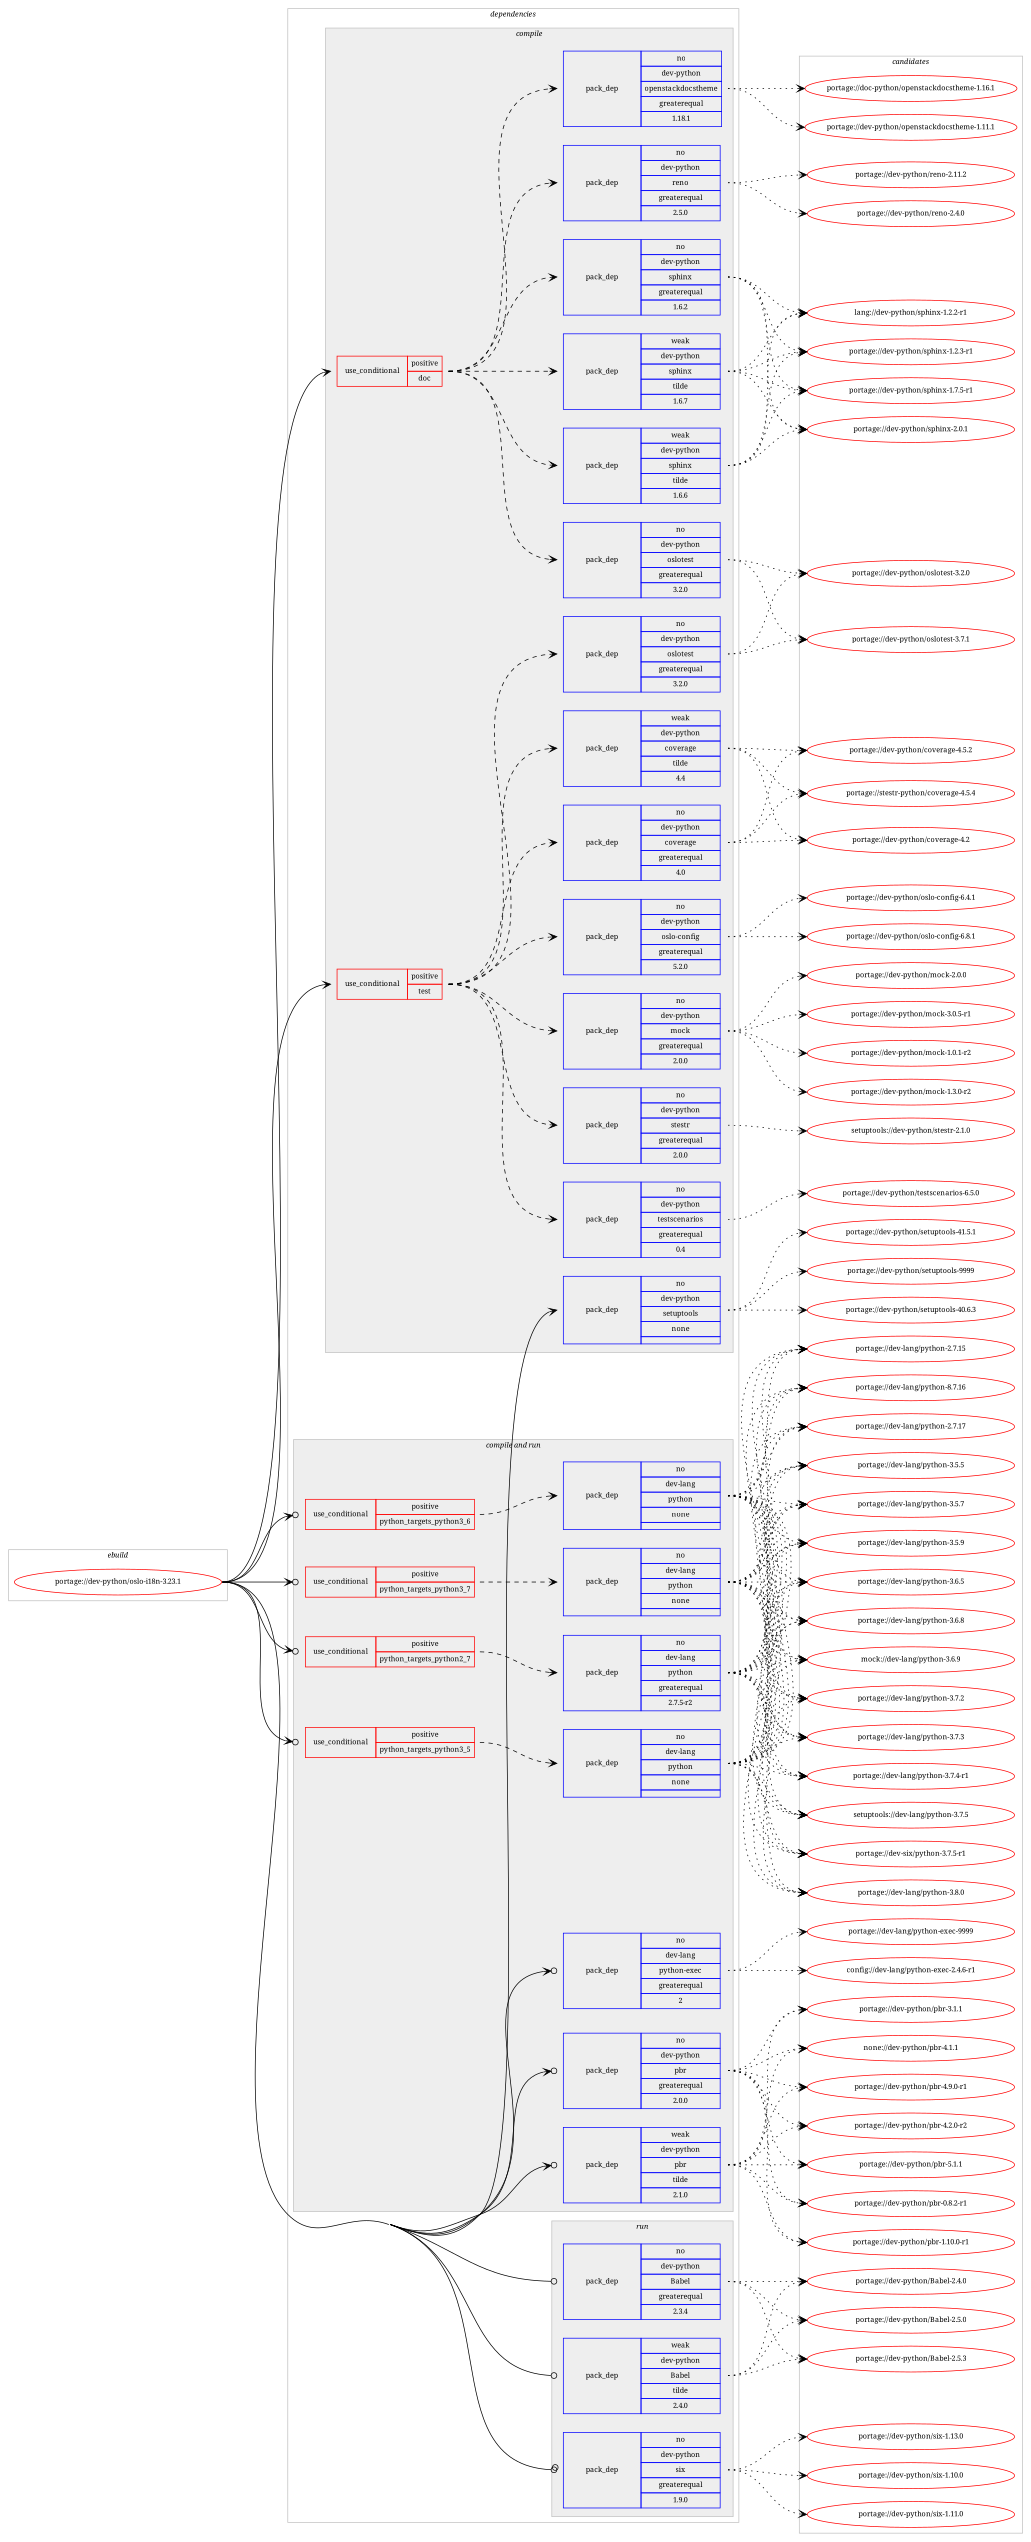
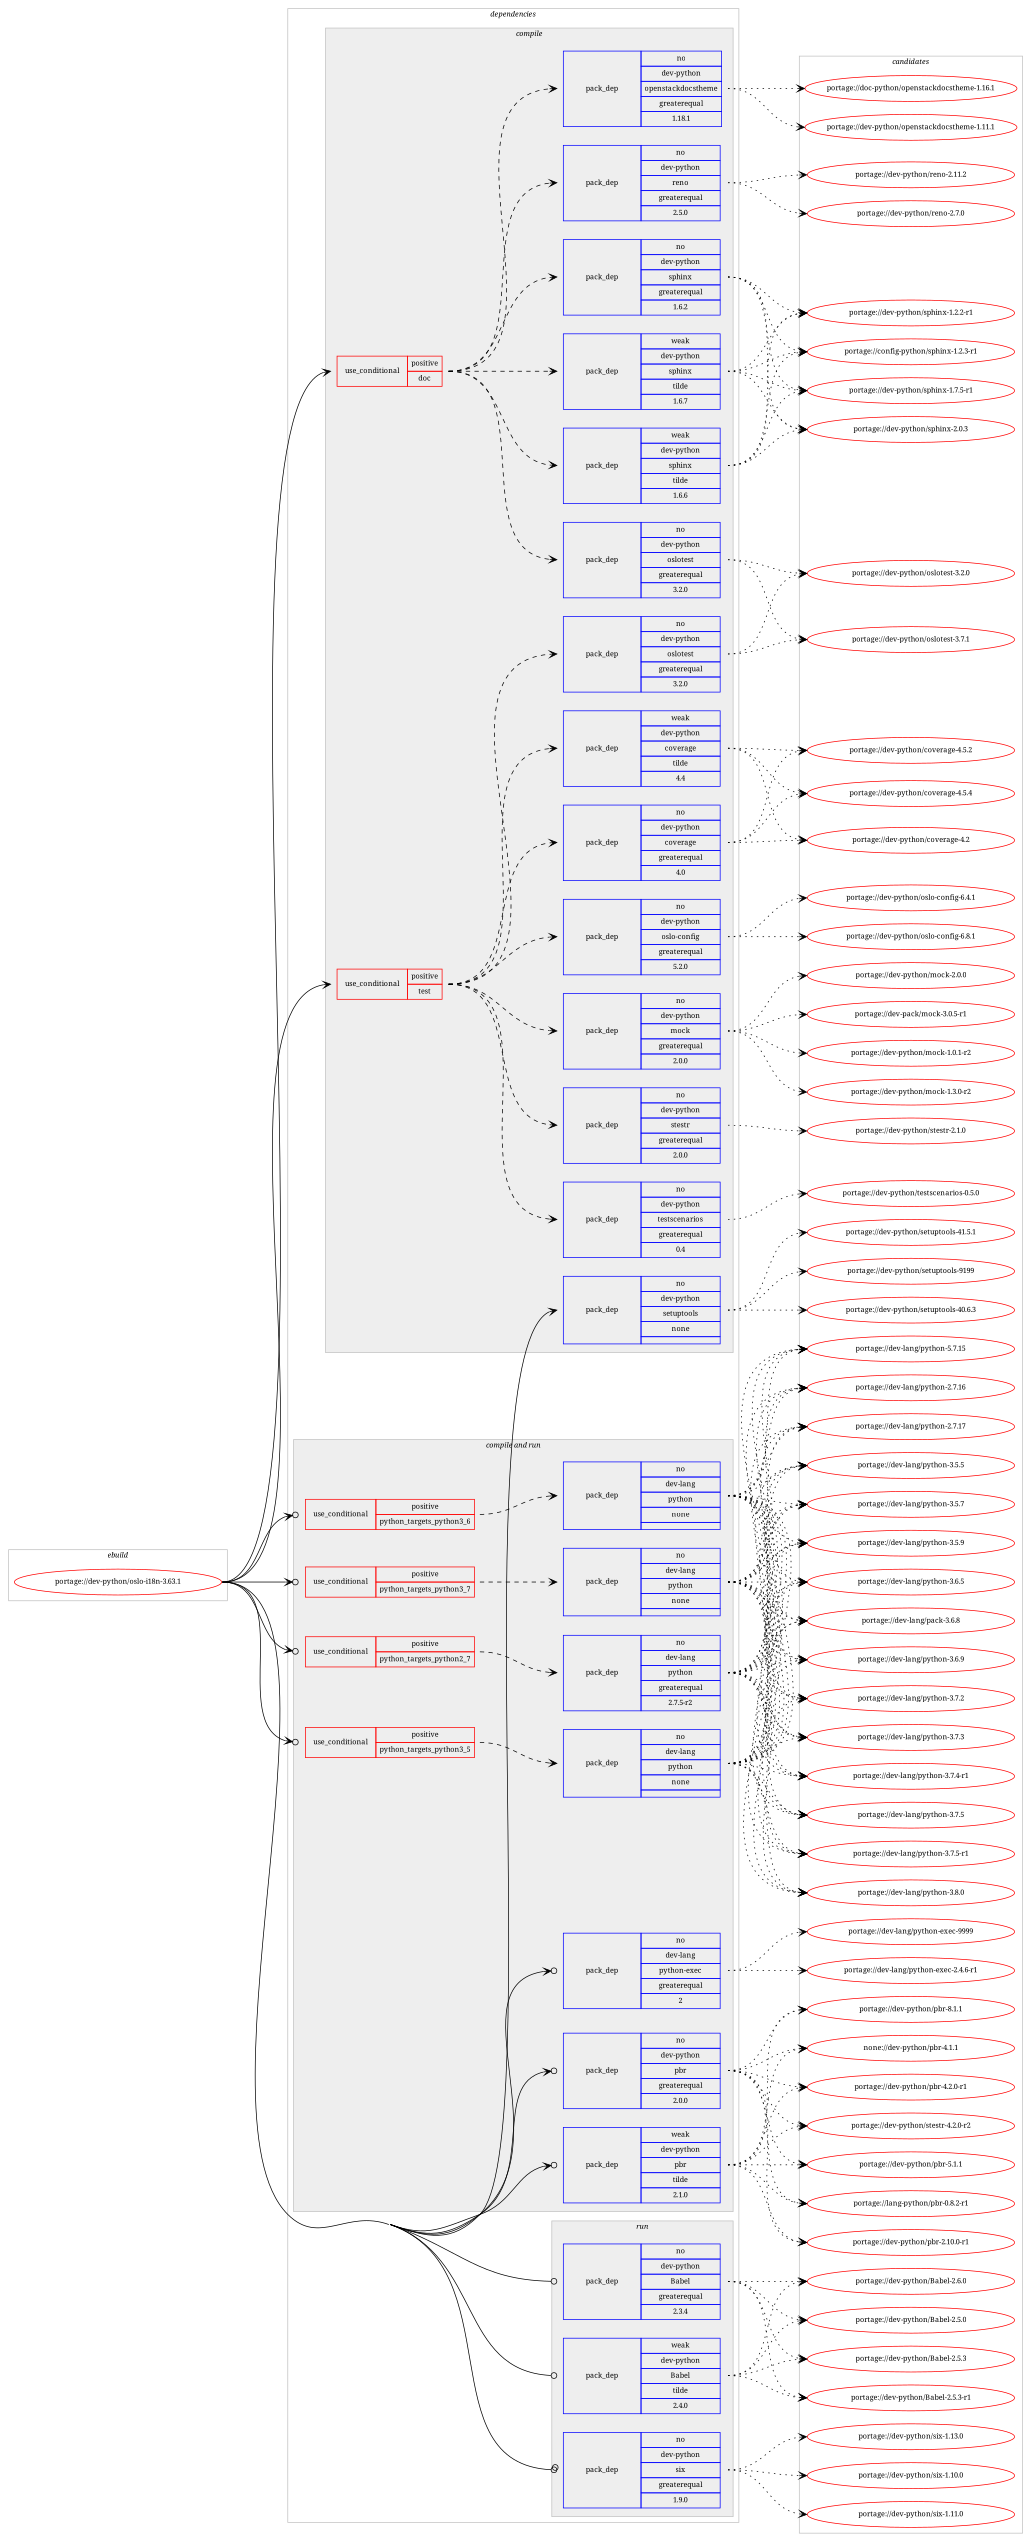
(911, 214) -> (911, 214)
(911, 313) -> (911, 313)
(911, 352) -> (911, 352)
(911, 430) -> (911, 430)
(911, 794) -> (911, 794)
(911, 1014) -> (911, 1014)
(911, 1131) -> (911, 1131)
(911, 1194) -> (911, 1194)
(911, 1271) -> (911, 1271)
(911, 1349) -> (911, 1349)
(911, 1388) -> (911, 1388)
(118, 1582) -> (118, 1582)
(911, 1621) -> (911, 1621)
(911, 1660) -> (911, 1660)
(911, 1815) -> (911, 1815)
(911, 1854) -> (911, 1854)
(911, 1971) -> (911, 1971)
(911, 2009) -> (911, 2009)
(911, 2087) -> (911, 2087)
(911, 2126) -> (911, 2126)
(911, 2204) -> (911, 2204)
(911, 2243) -> (911, 2243)
(911, 2281) -> (911, 2281)
none -> (911, 2398)
